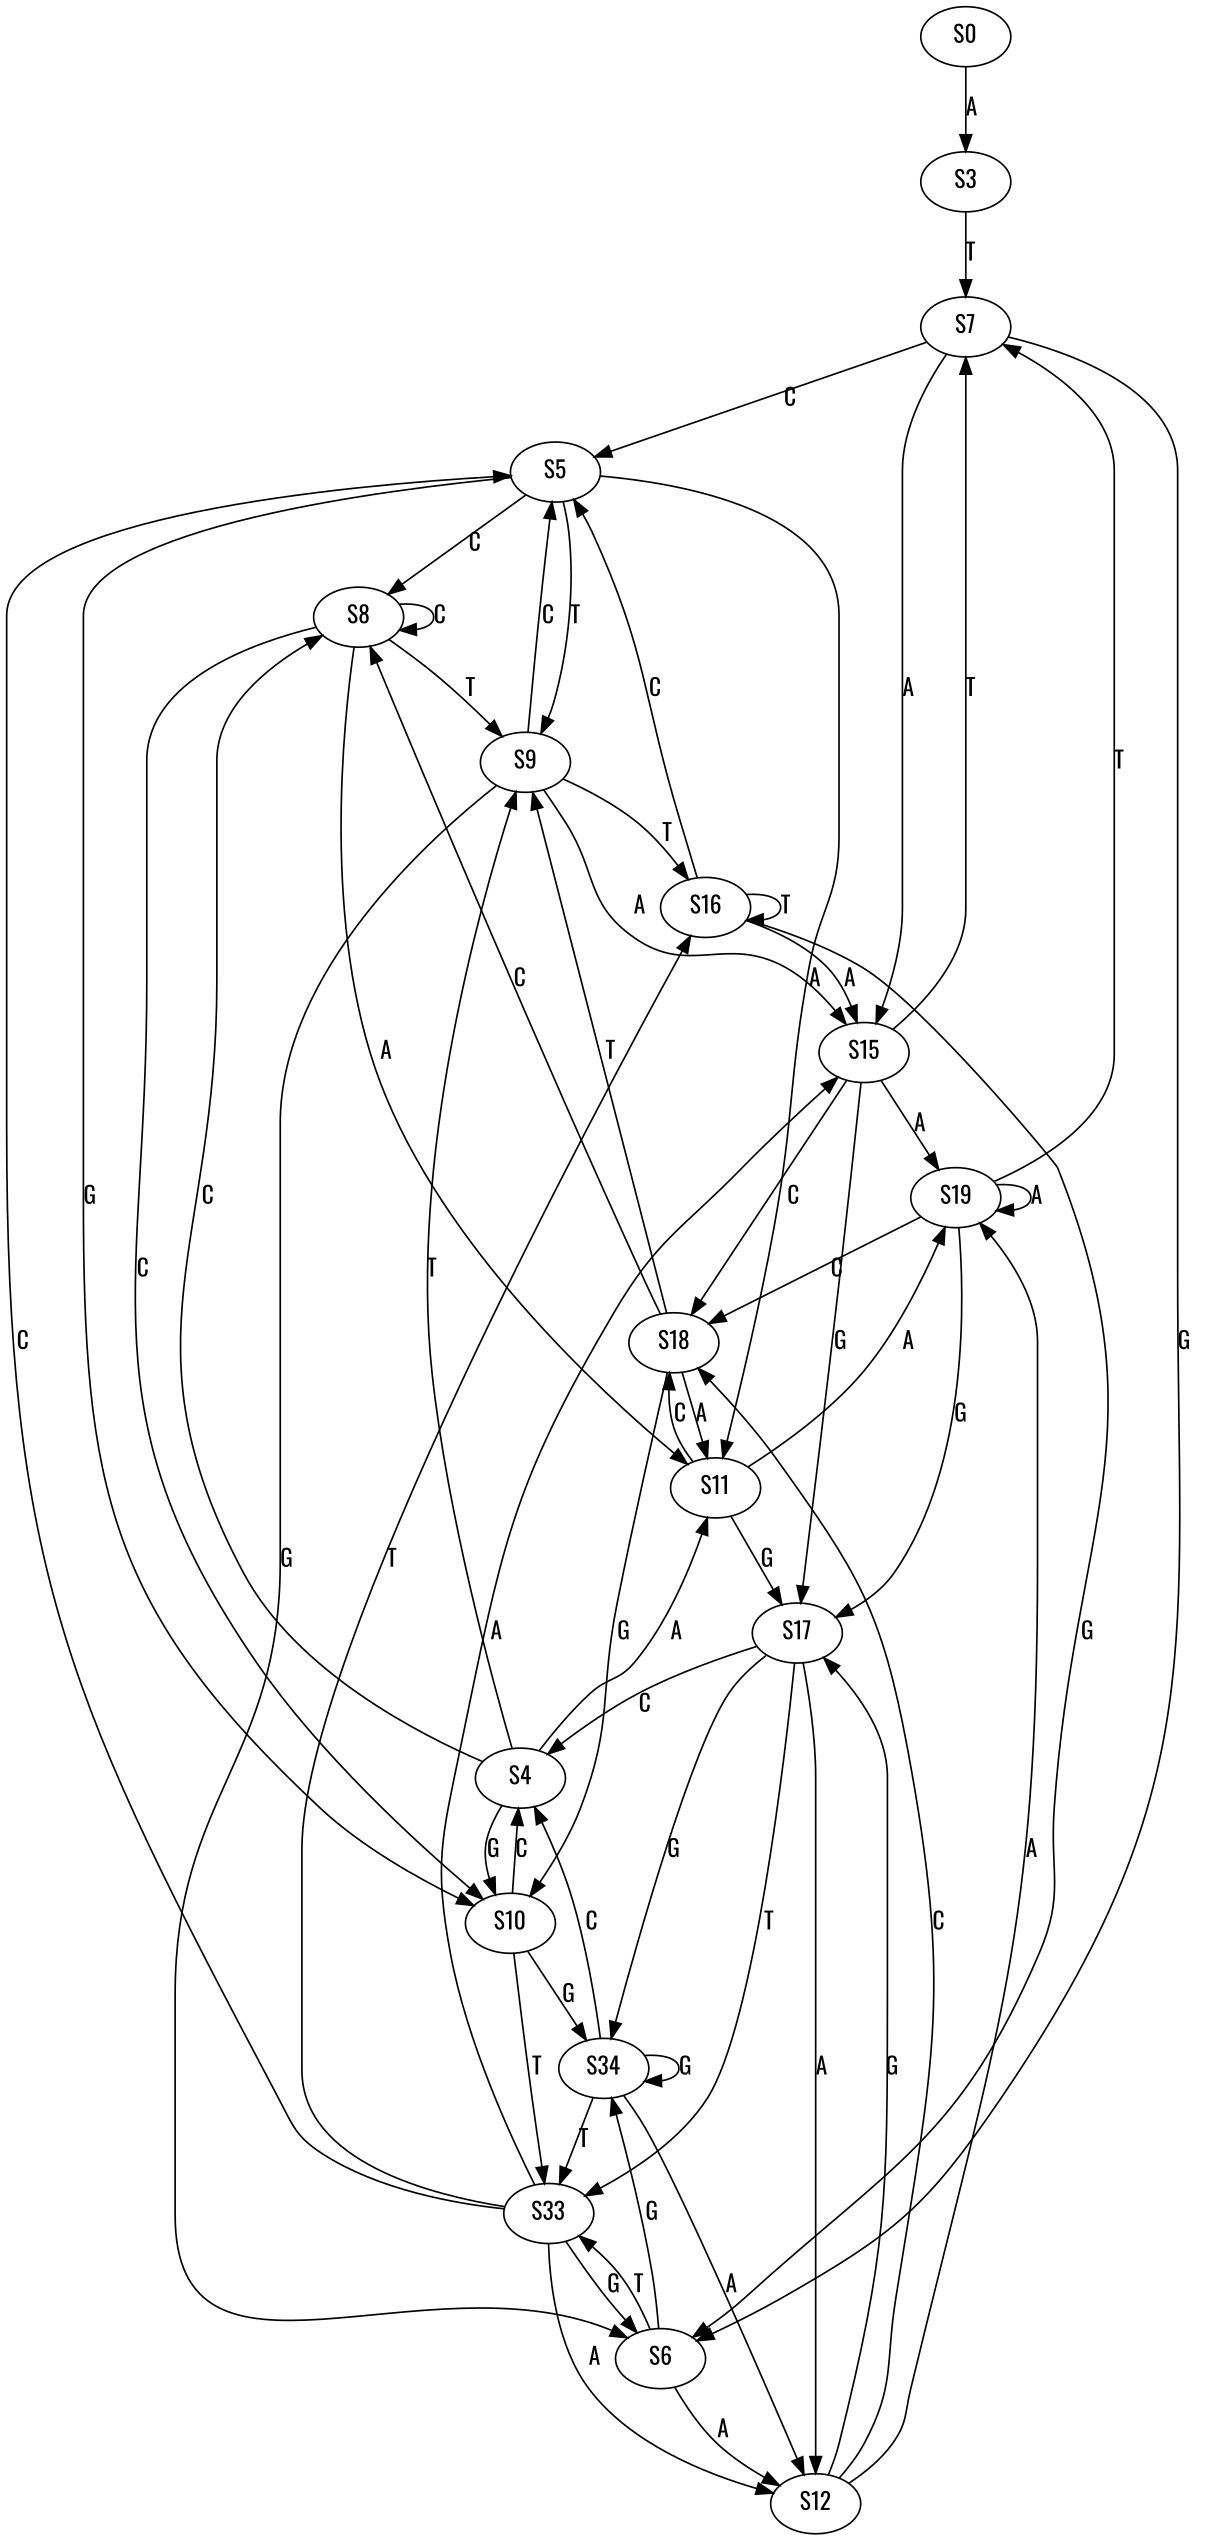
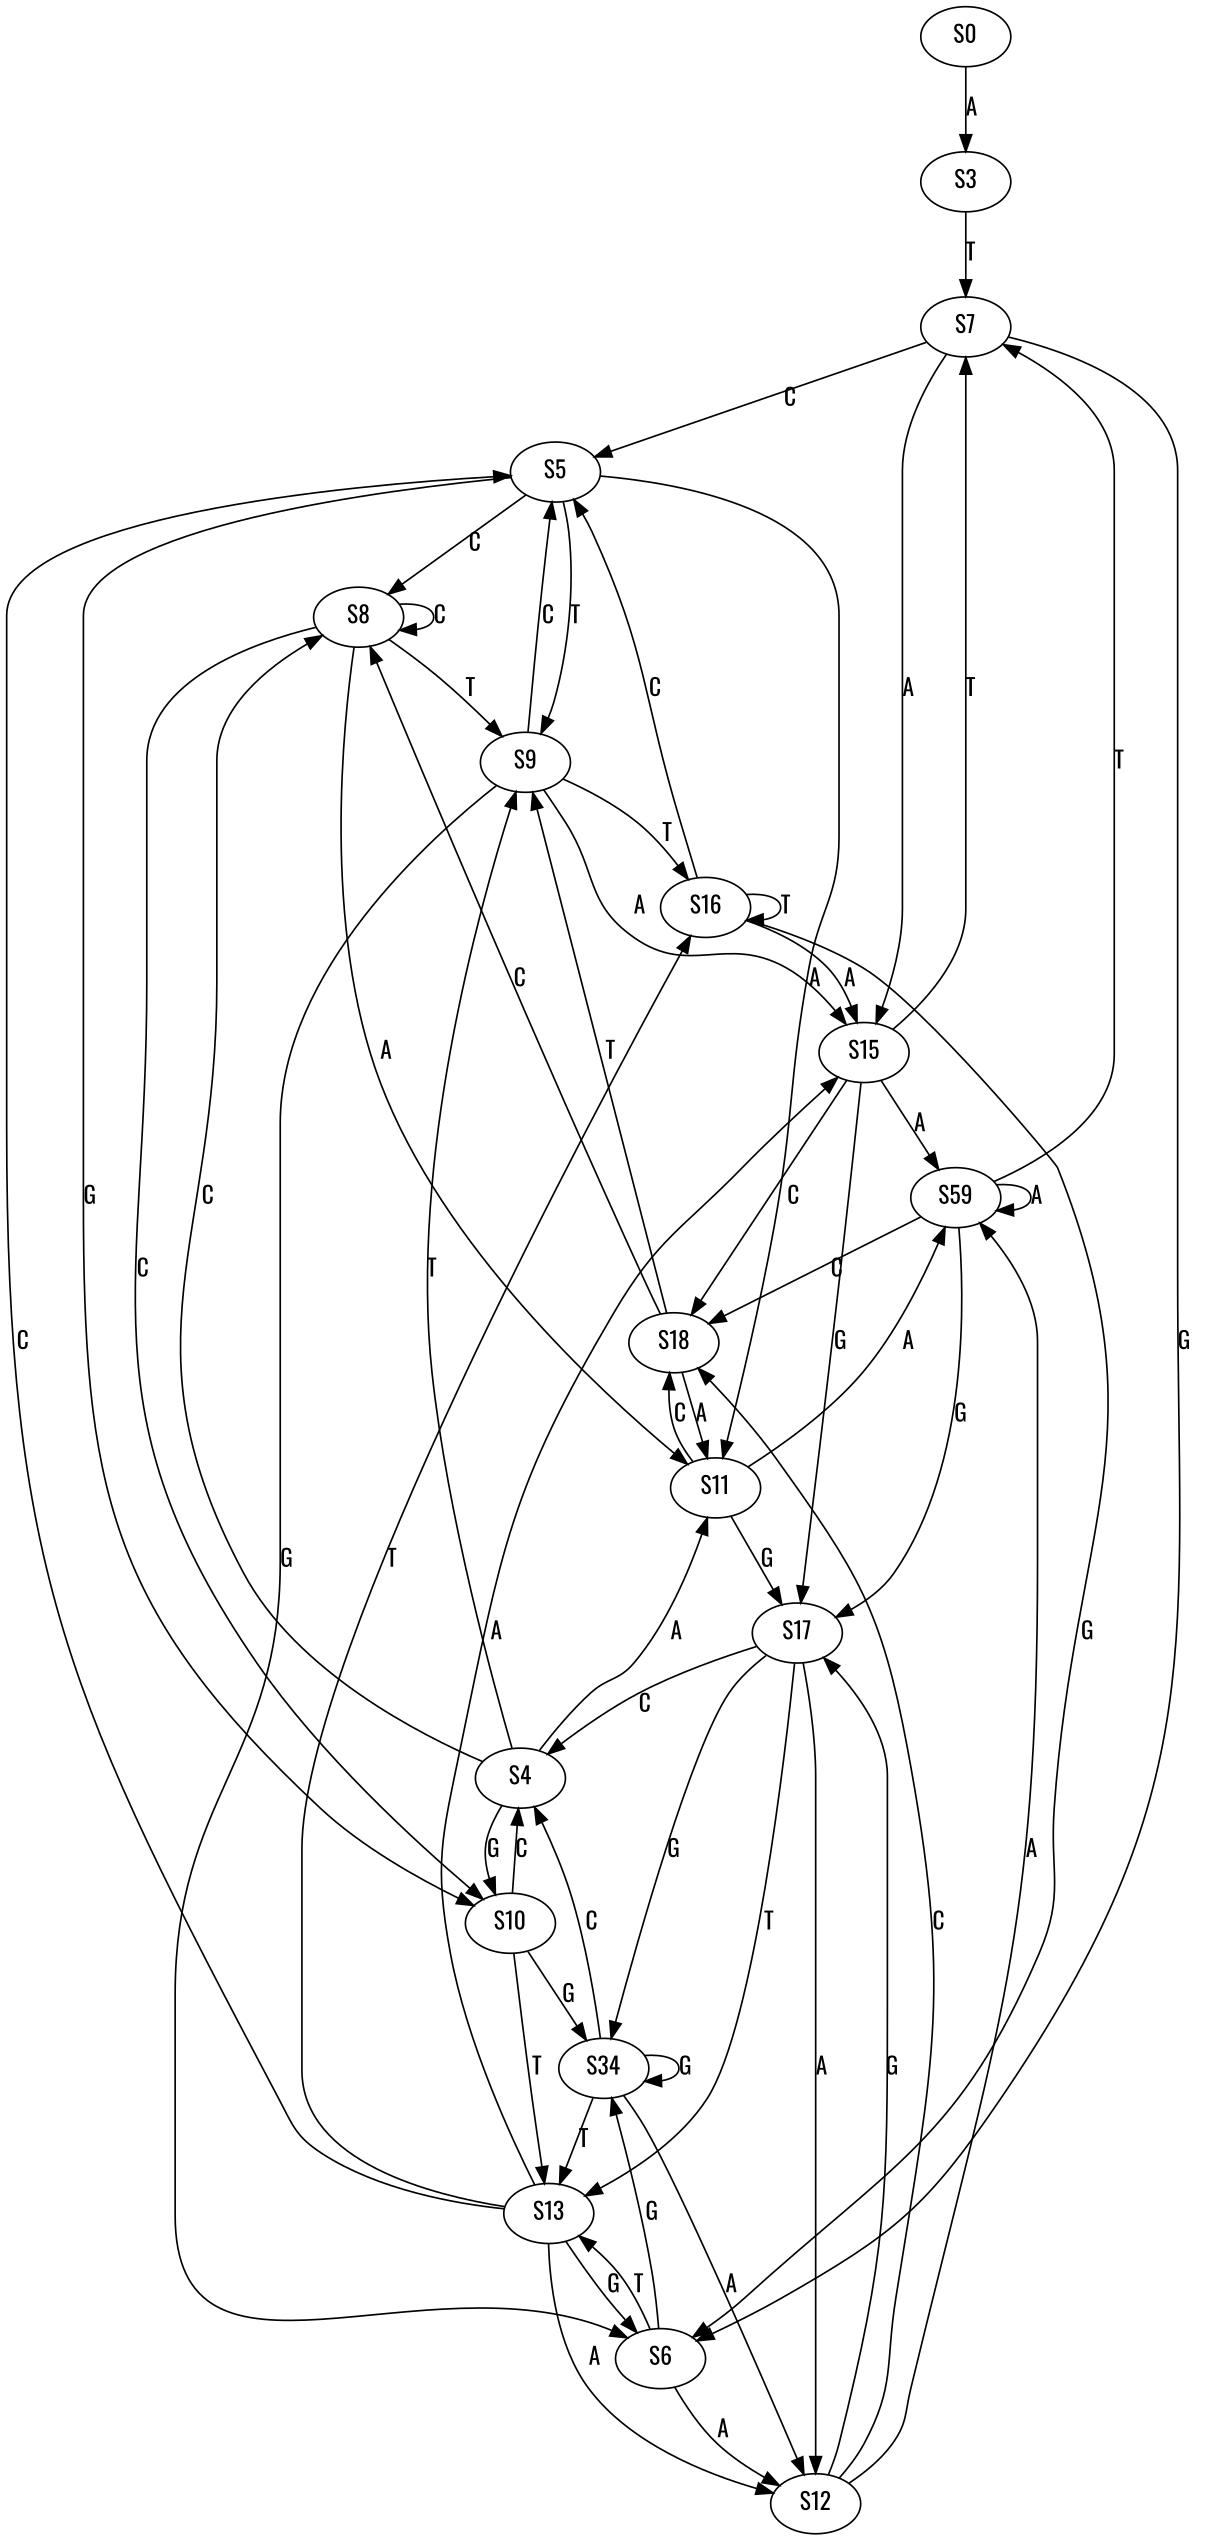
(956, 1198) -> (956, 1198)
(612, 1632) -> none
(549, 2214) -> (549, 2214)
